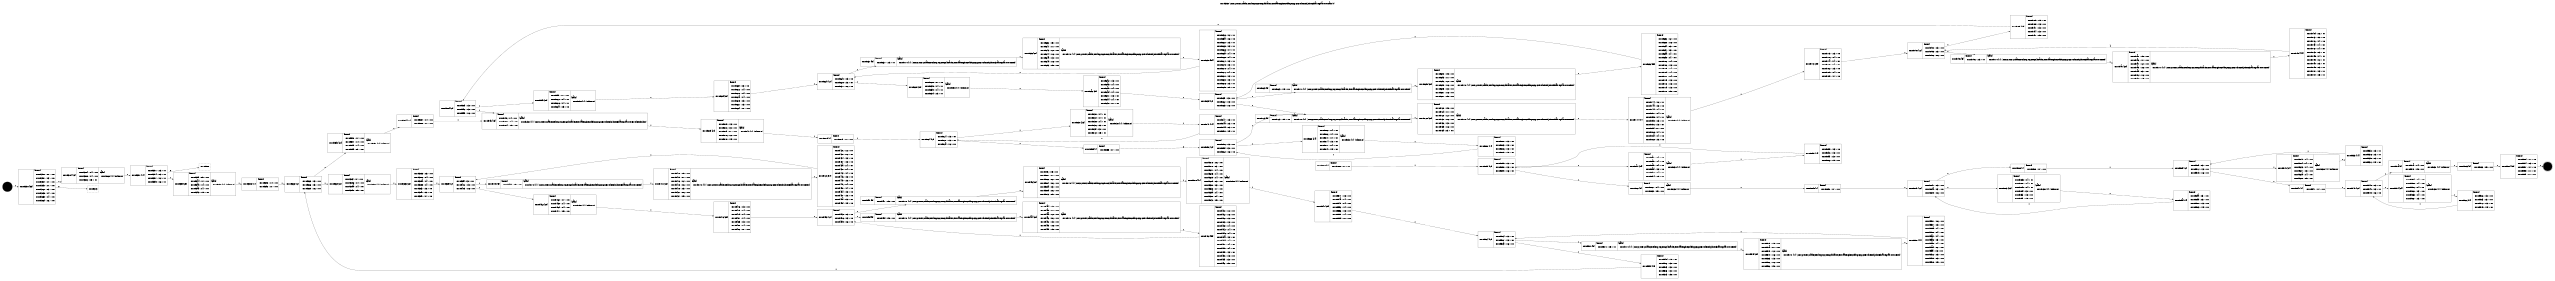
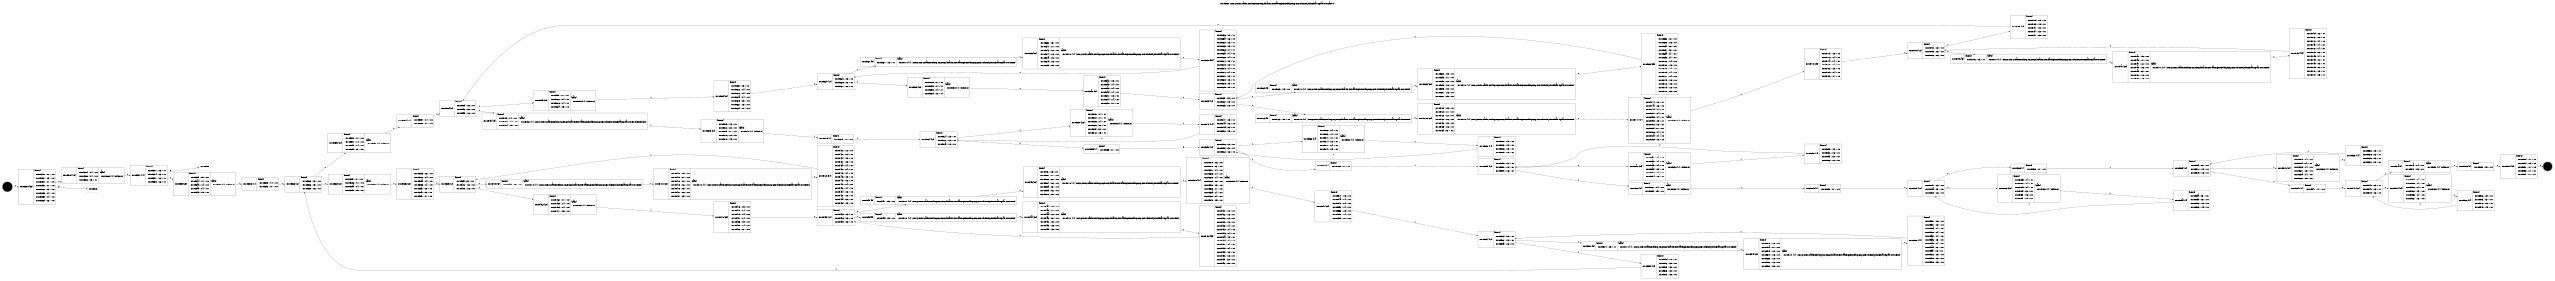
(1266, 119) -> (1273, 168)
(457, 121) -> (436, 115)
